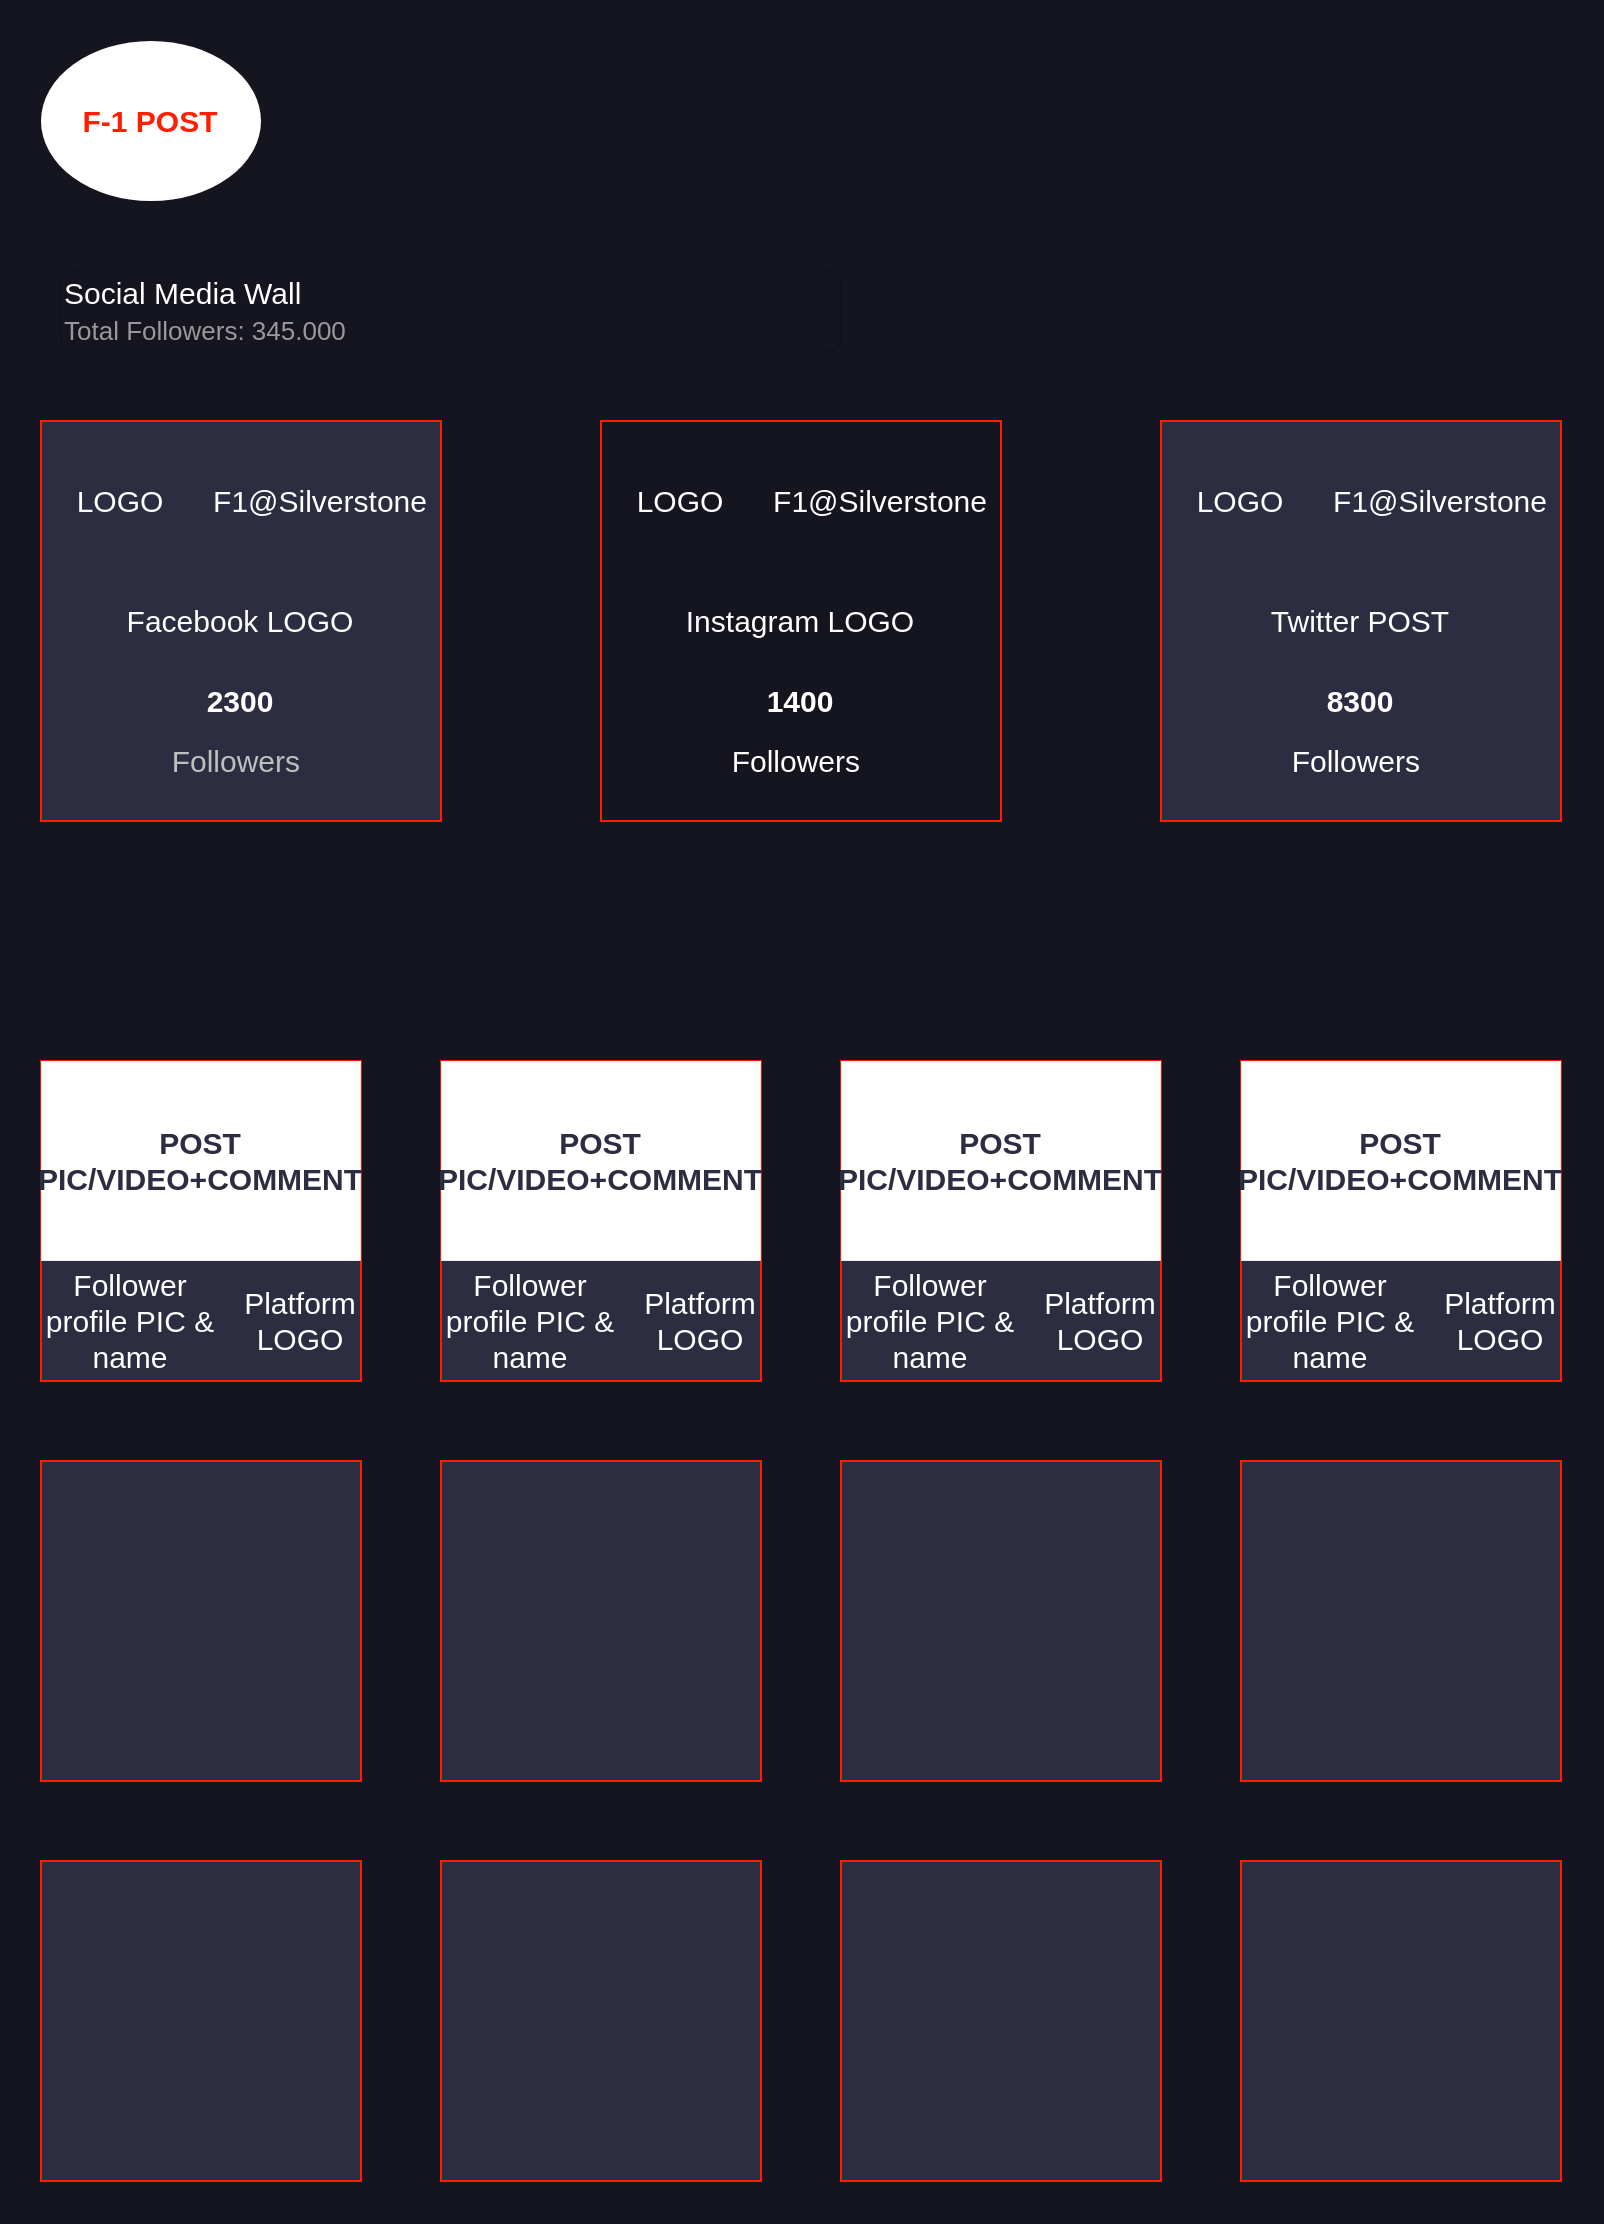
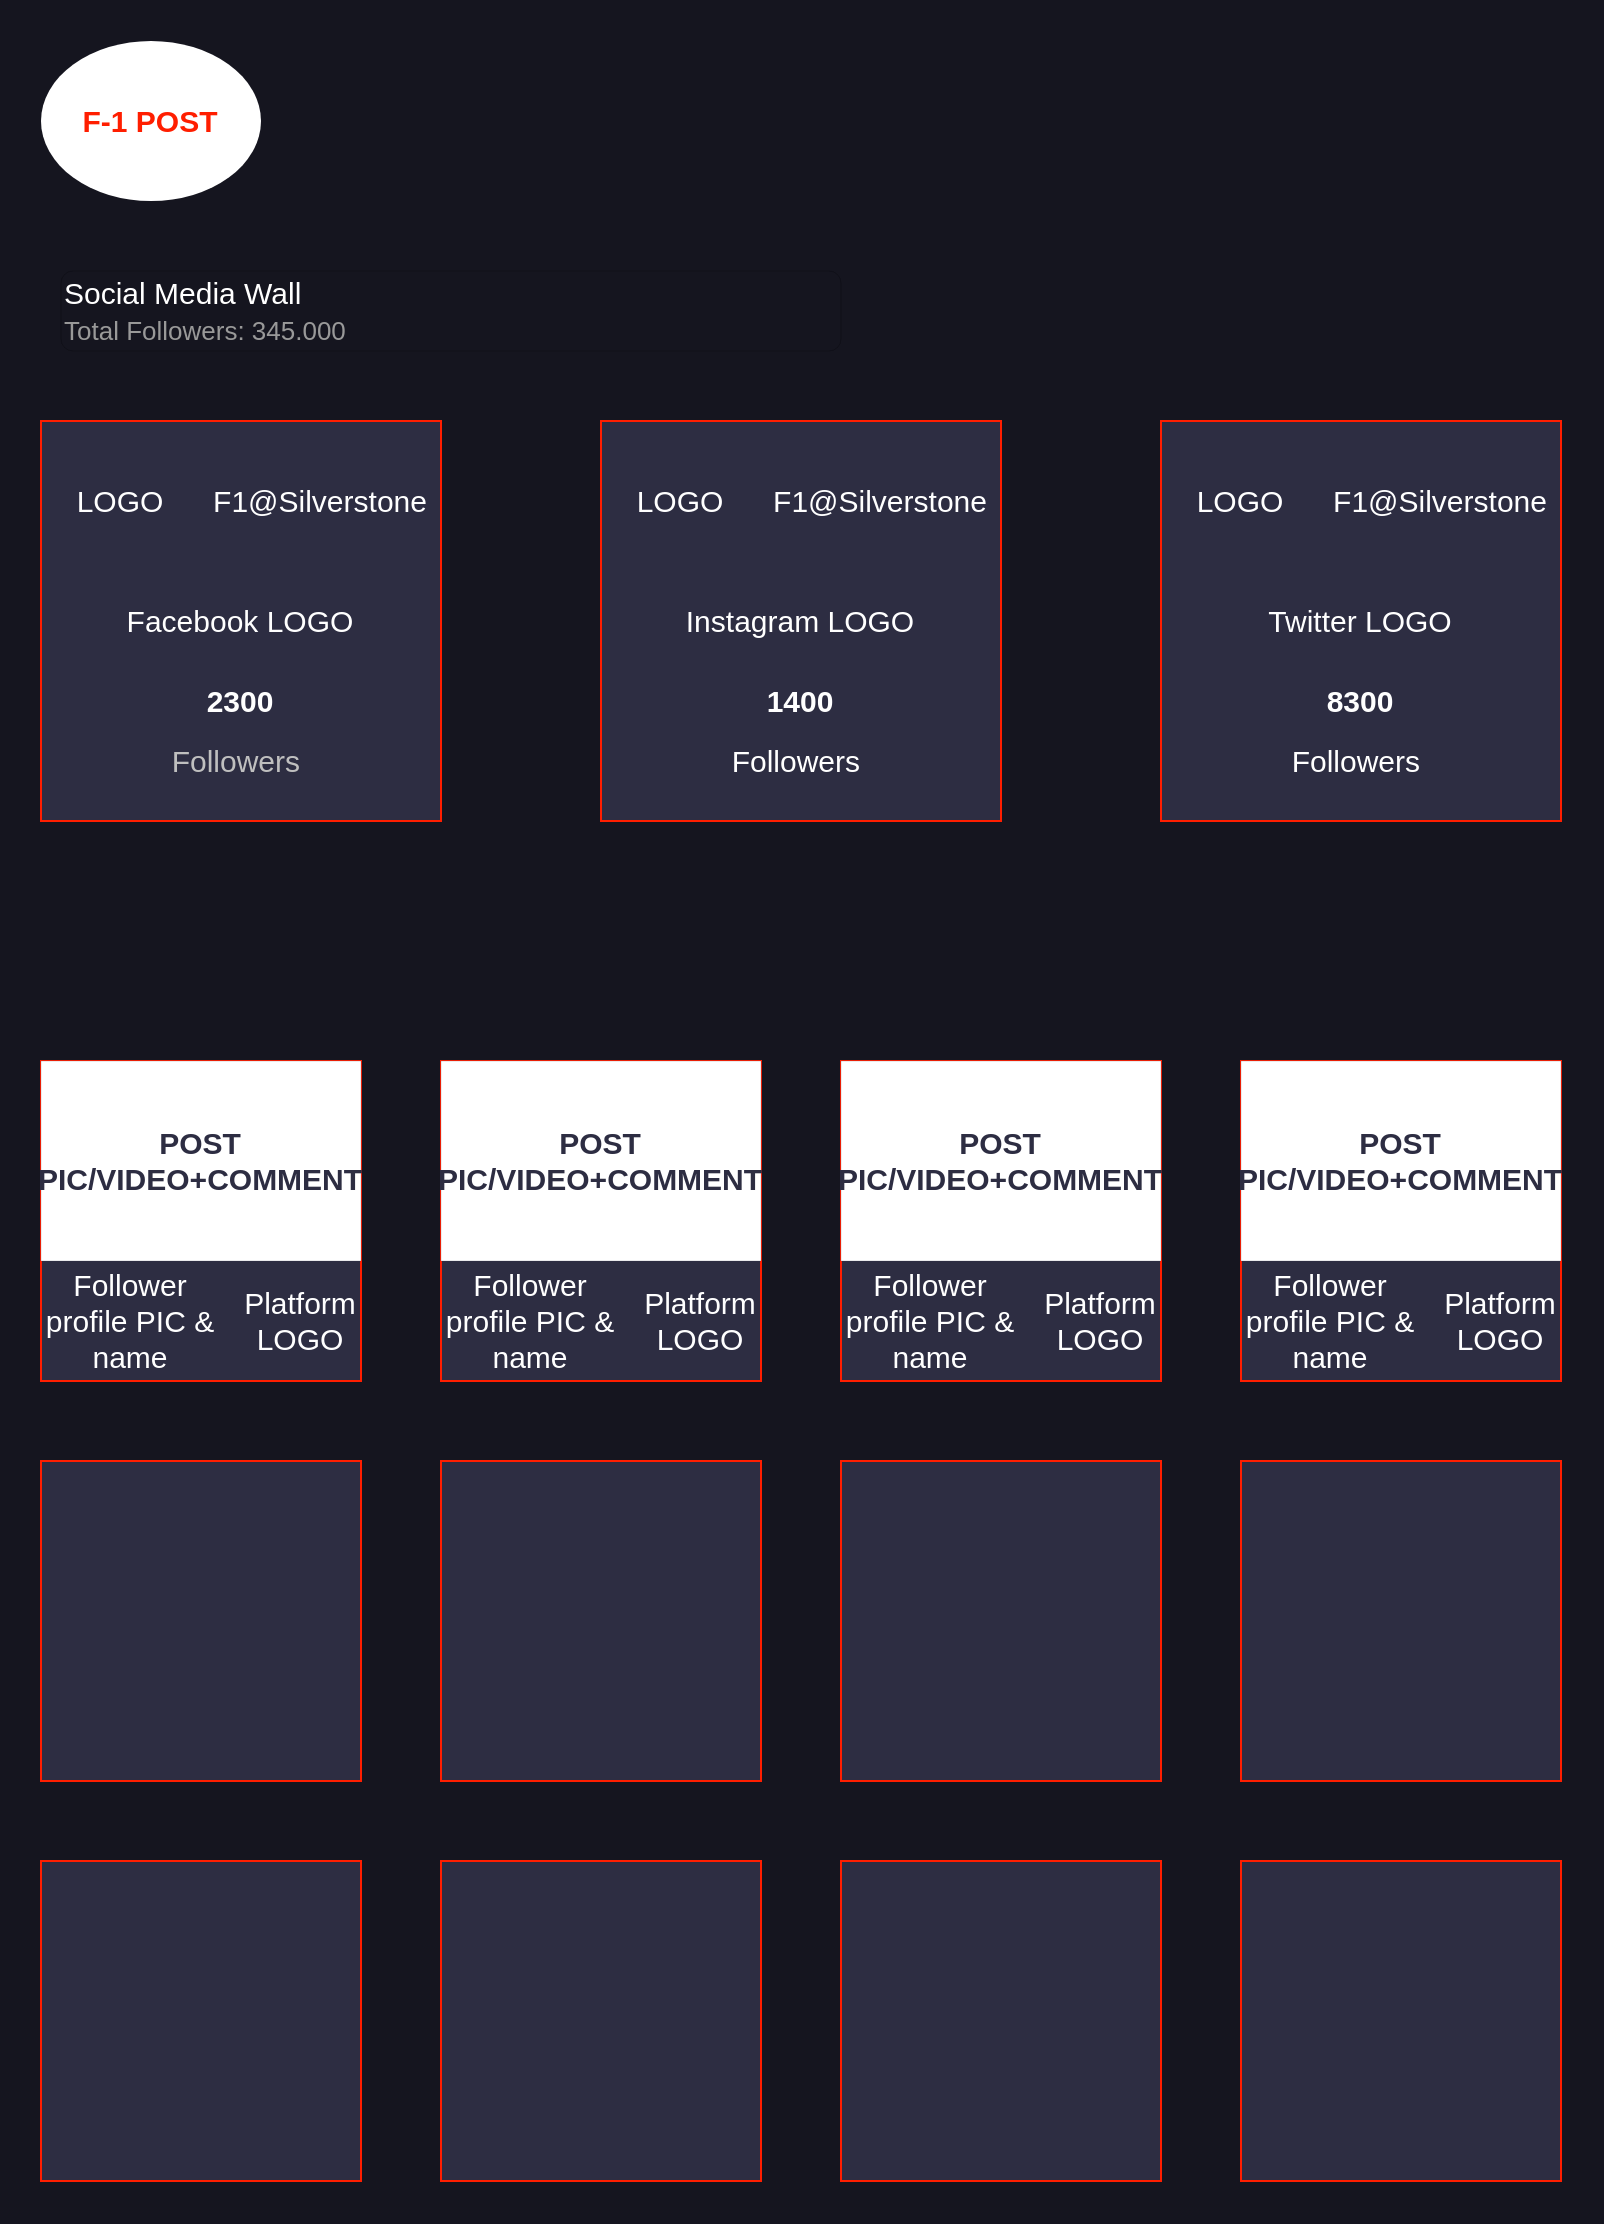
(801, 621) -> (801, 621)
(1361, 621) -> (1361, 621)
